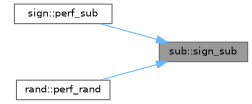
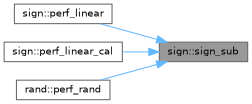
(63, 14) -> (63, 14)
none -> (63, 52)
(203, 52) -> (203, 52)
